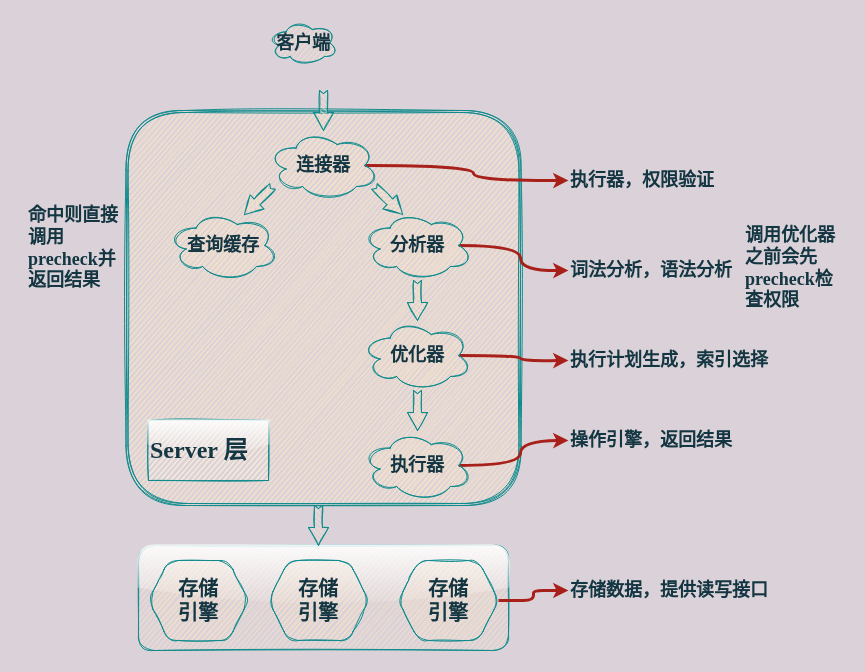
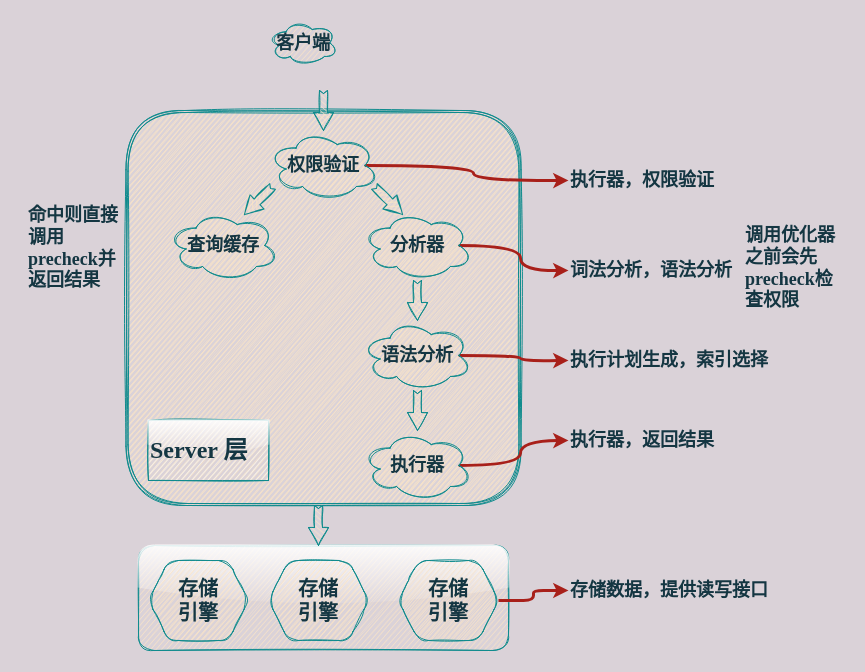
(324, 166) -> (324, 166)
(418, 356) -> (418, 356)
(652, 441) -> (643, 441)
